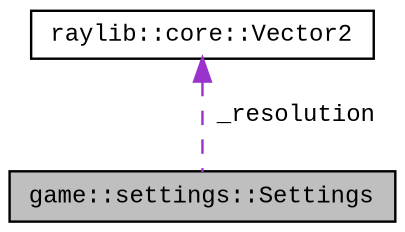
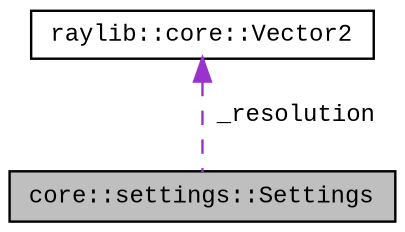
(202, 196) -> (202, 196)
